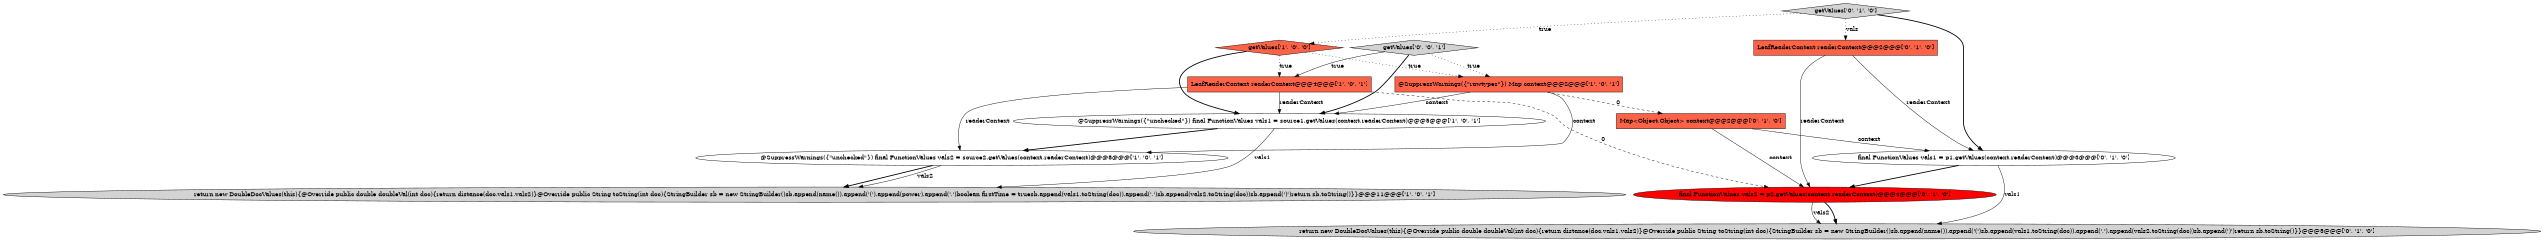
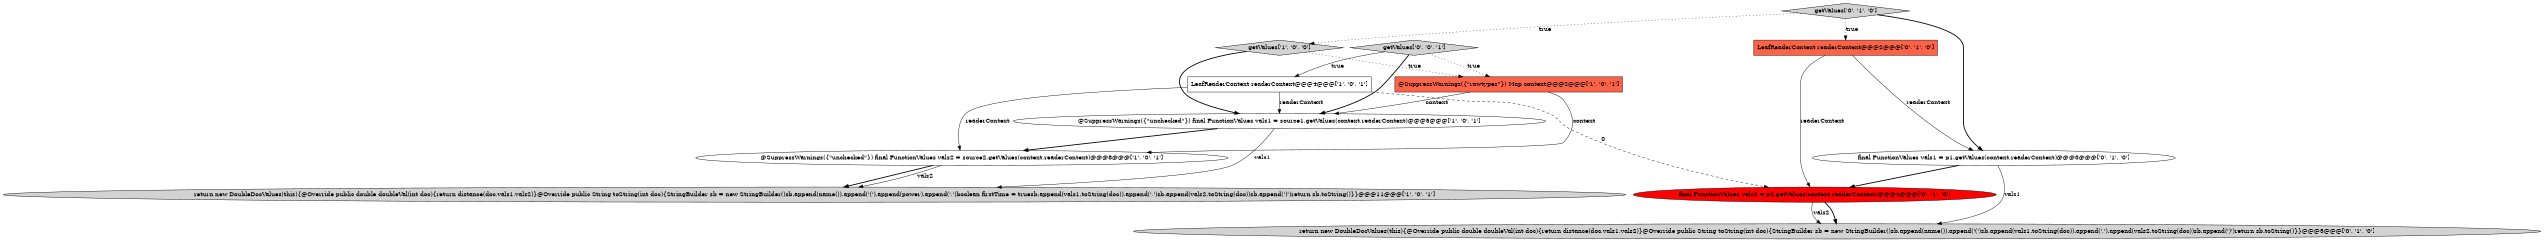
(1852, 29) -> (1852, 29)
(1279, 48) -> (1279, 48)
(1279, 64) -> none
(1279, 84) -> (1279, 84)
(1701, 121) -> none
